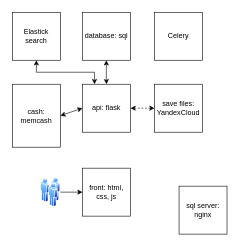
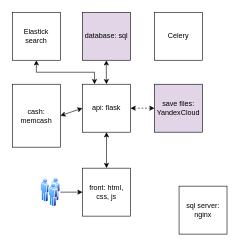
(107, 36) -> (107, 36)
(179, 108) -> (179, 108)
none -> (107, 150)
